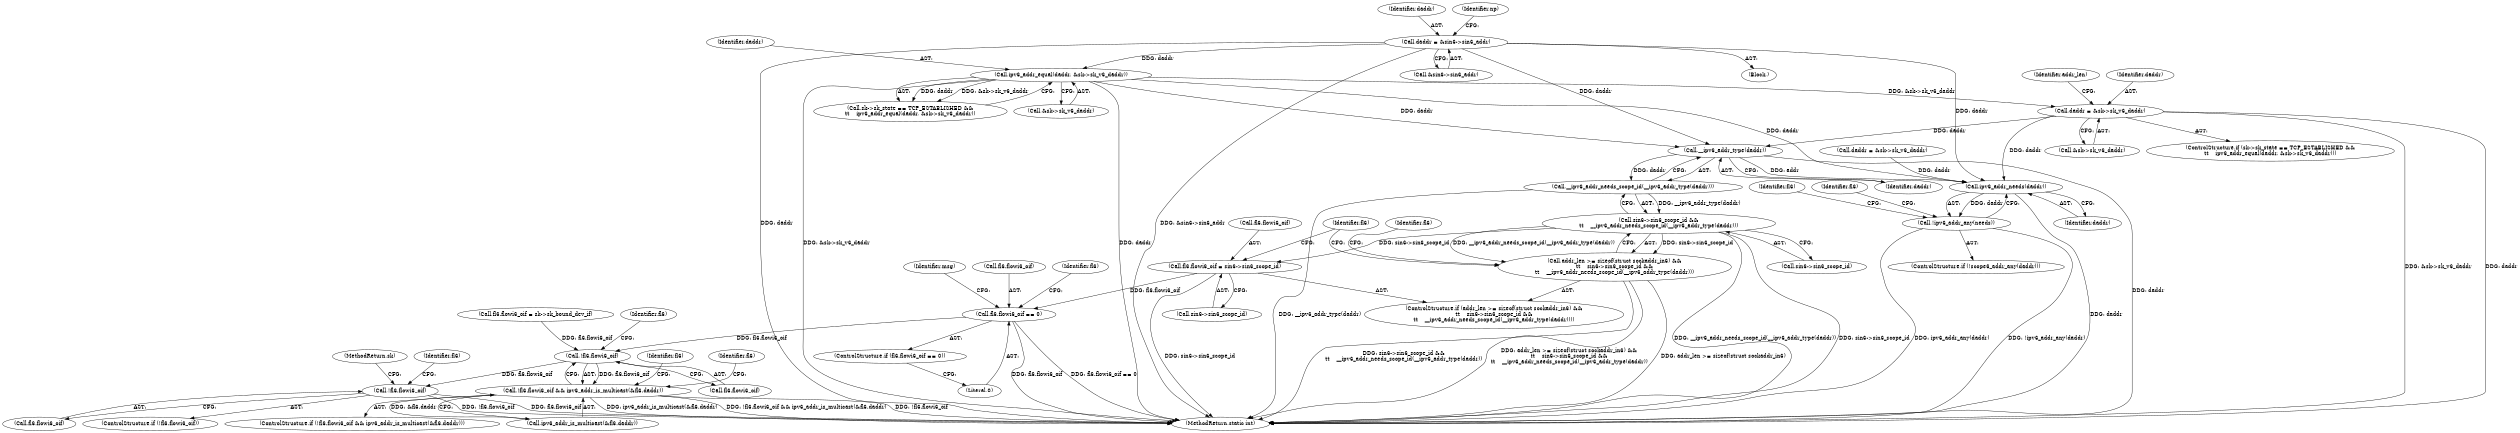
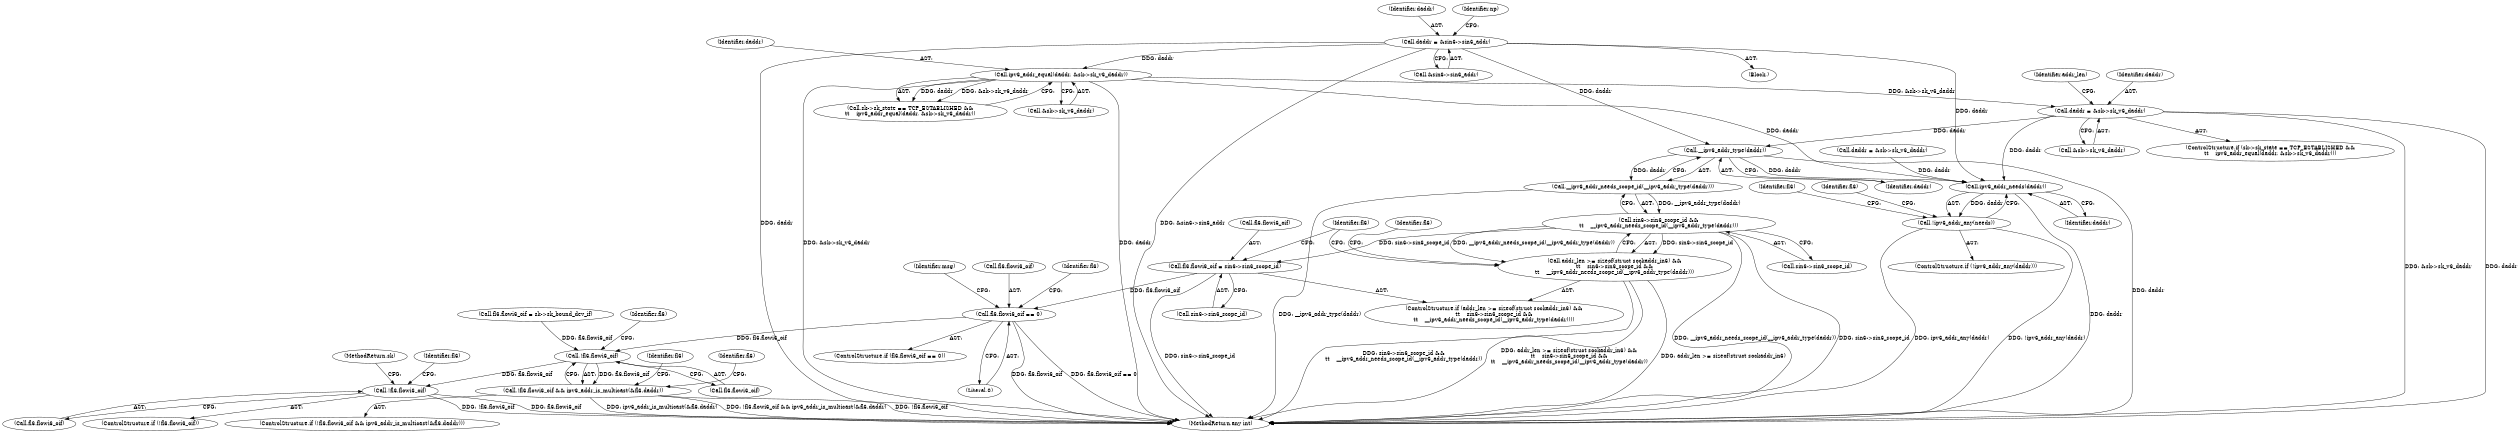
(1384, 119) -> none
(1785, 171) -> (1785, 171)
(1976, 267) -> (1976, 267)
(935, 374) -> (985, 348)
(583, 424) -> none
(1221, 424) -> (1221, 424)
